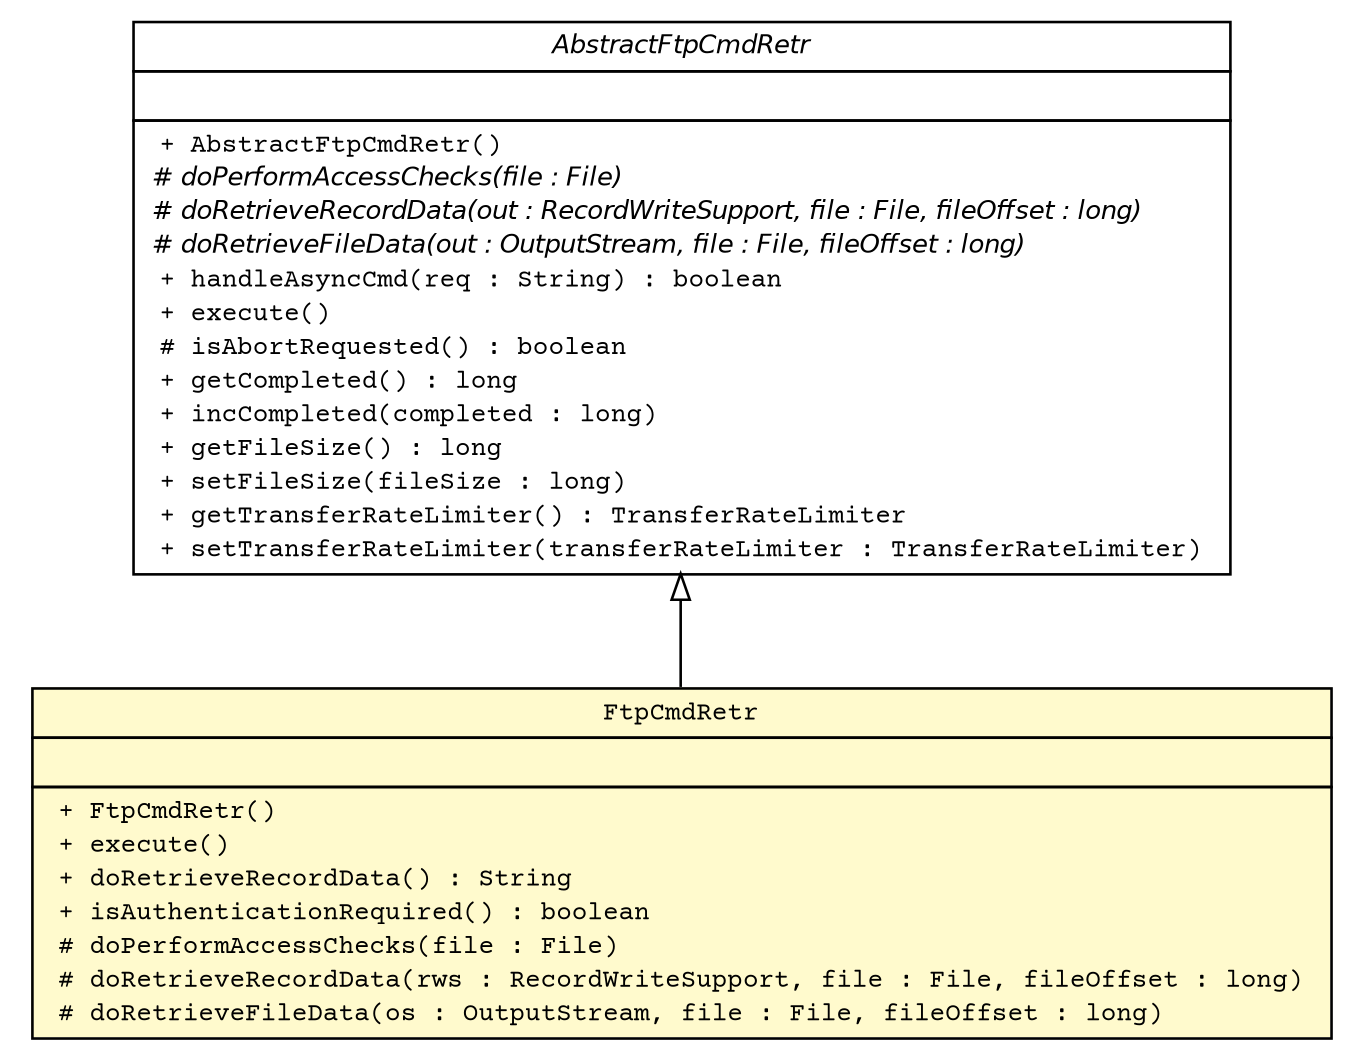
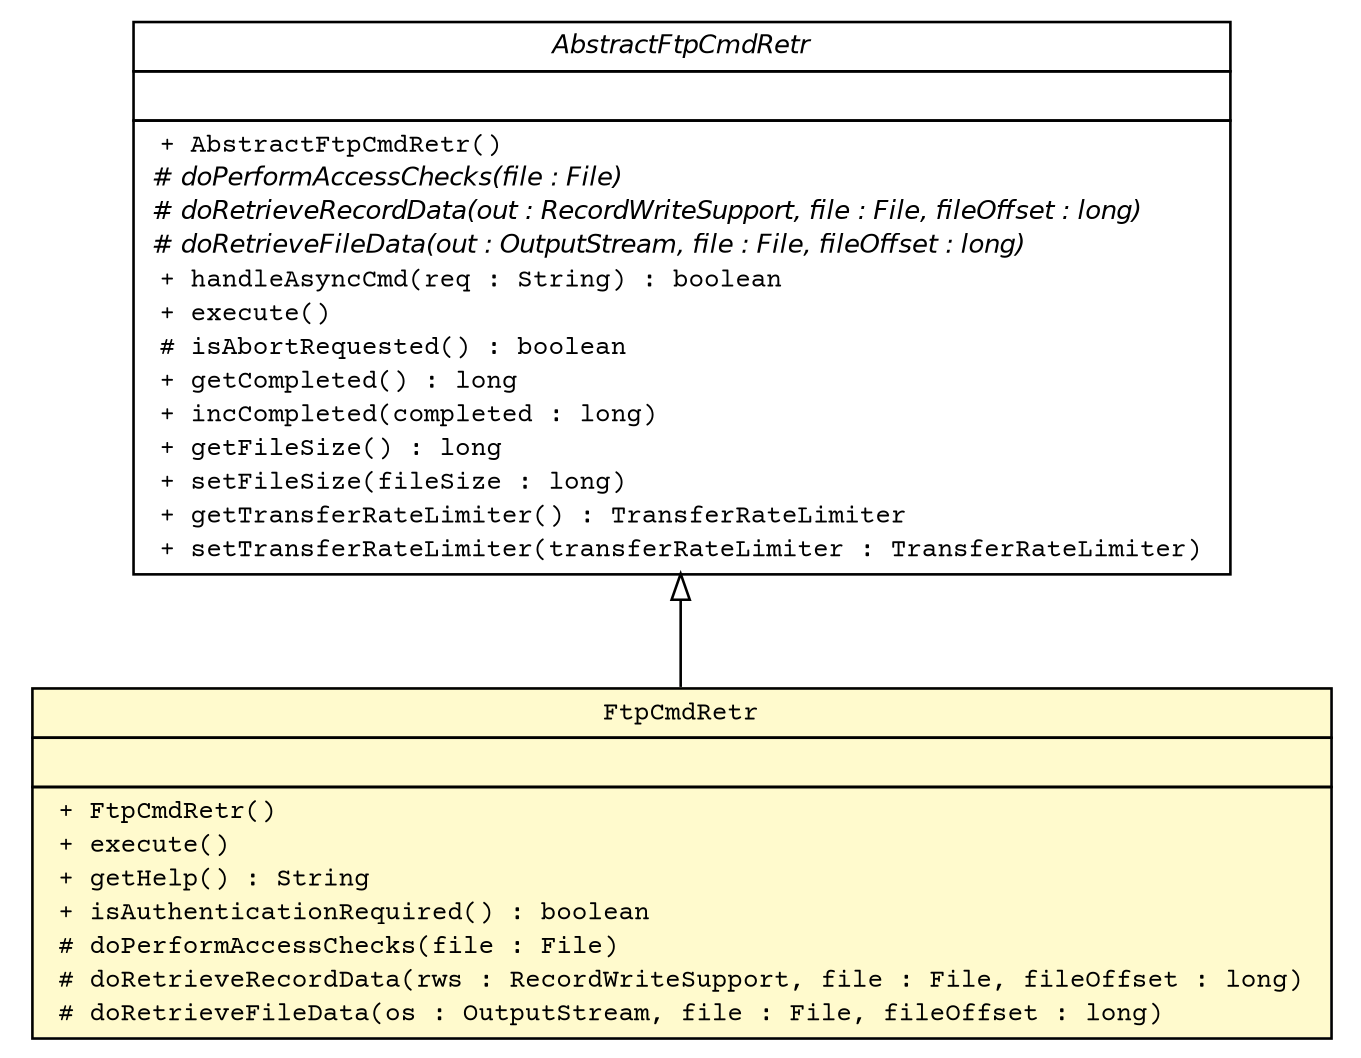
(316, 878) -> (215, 878)
